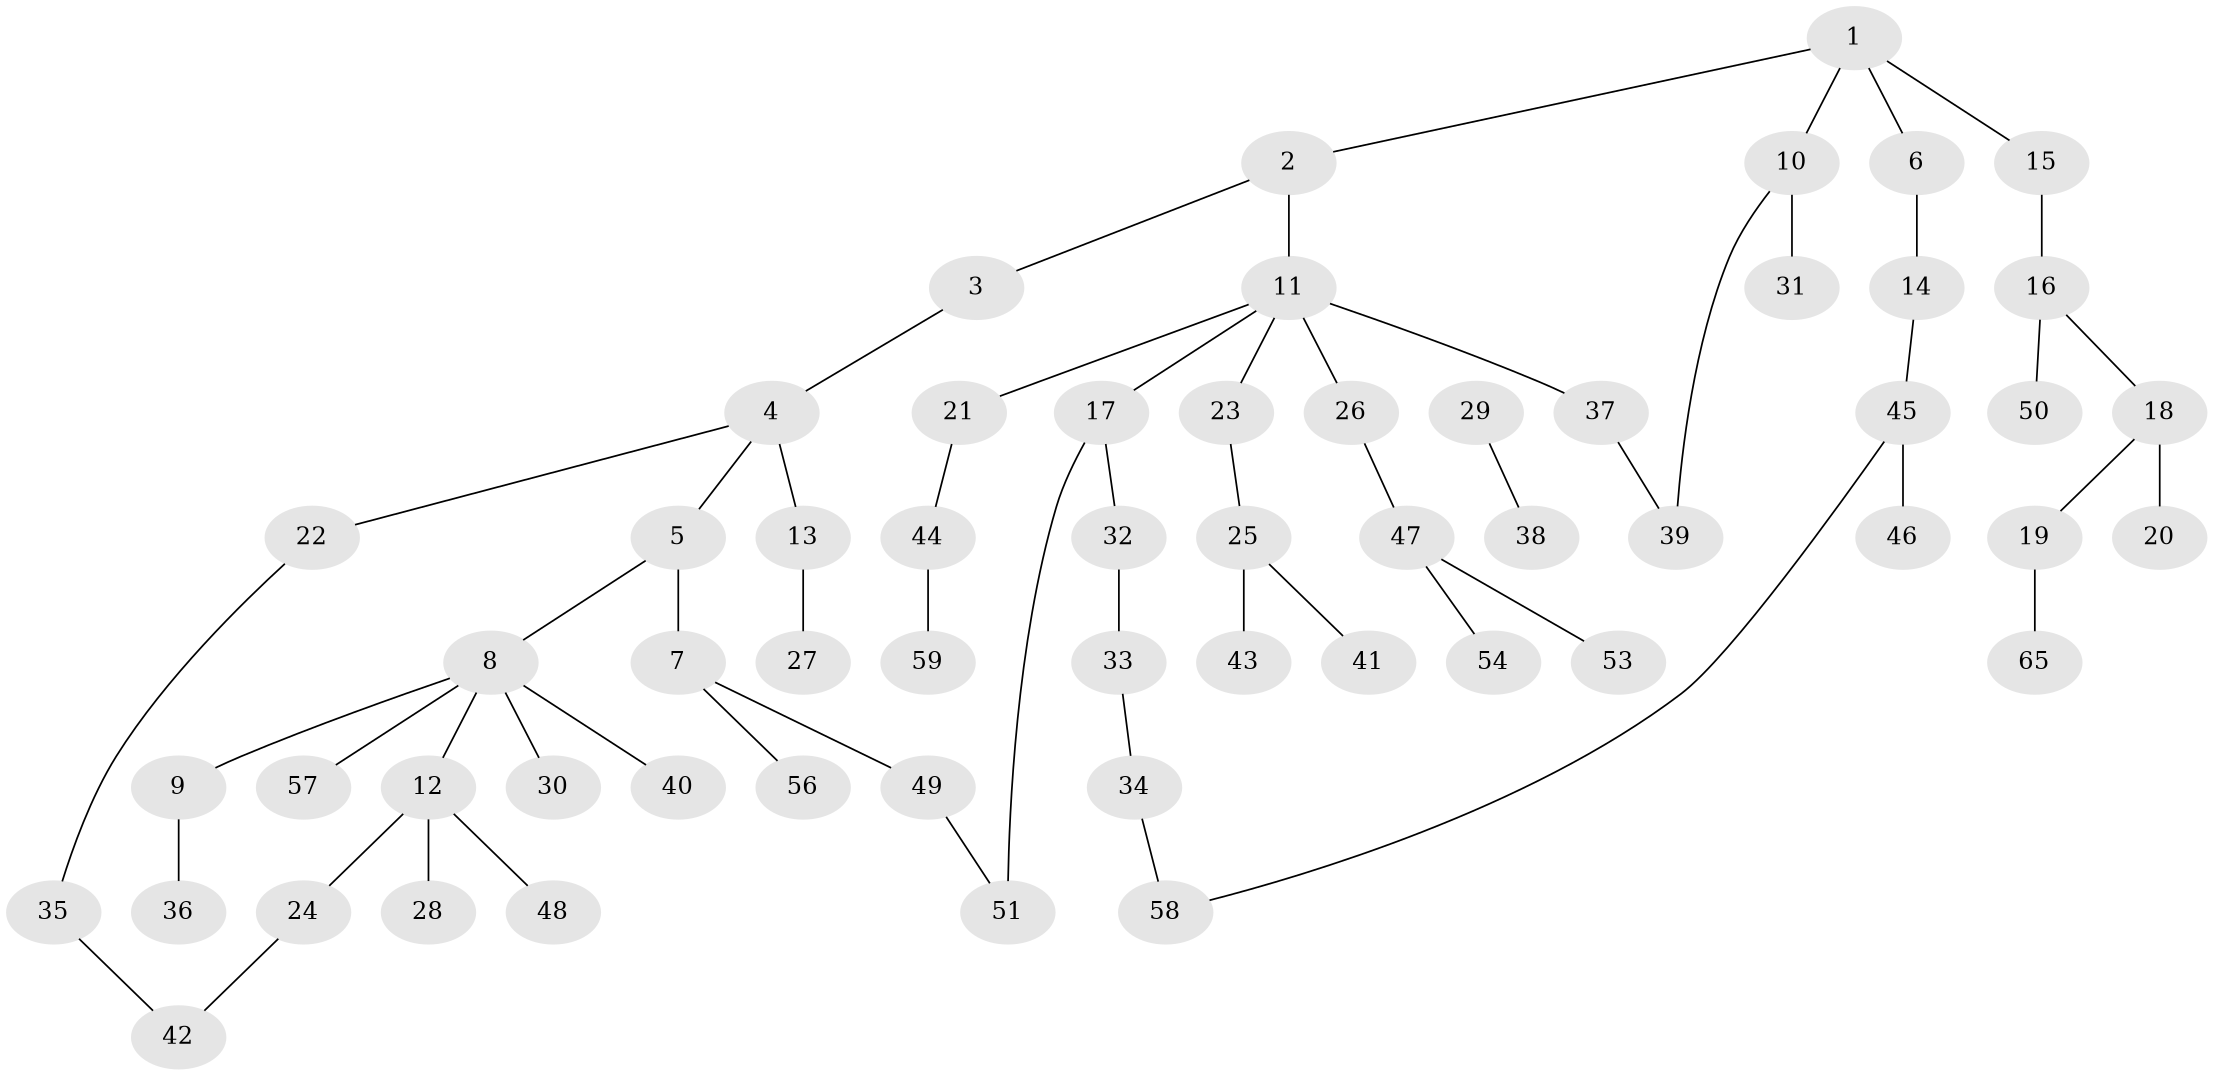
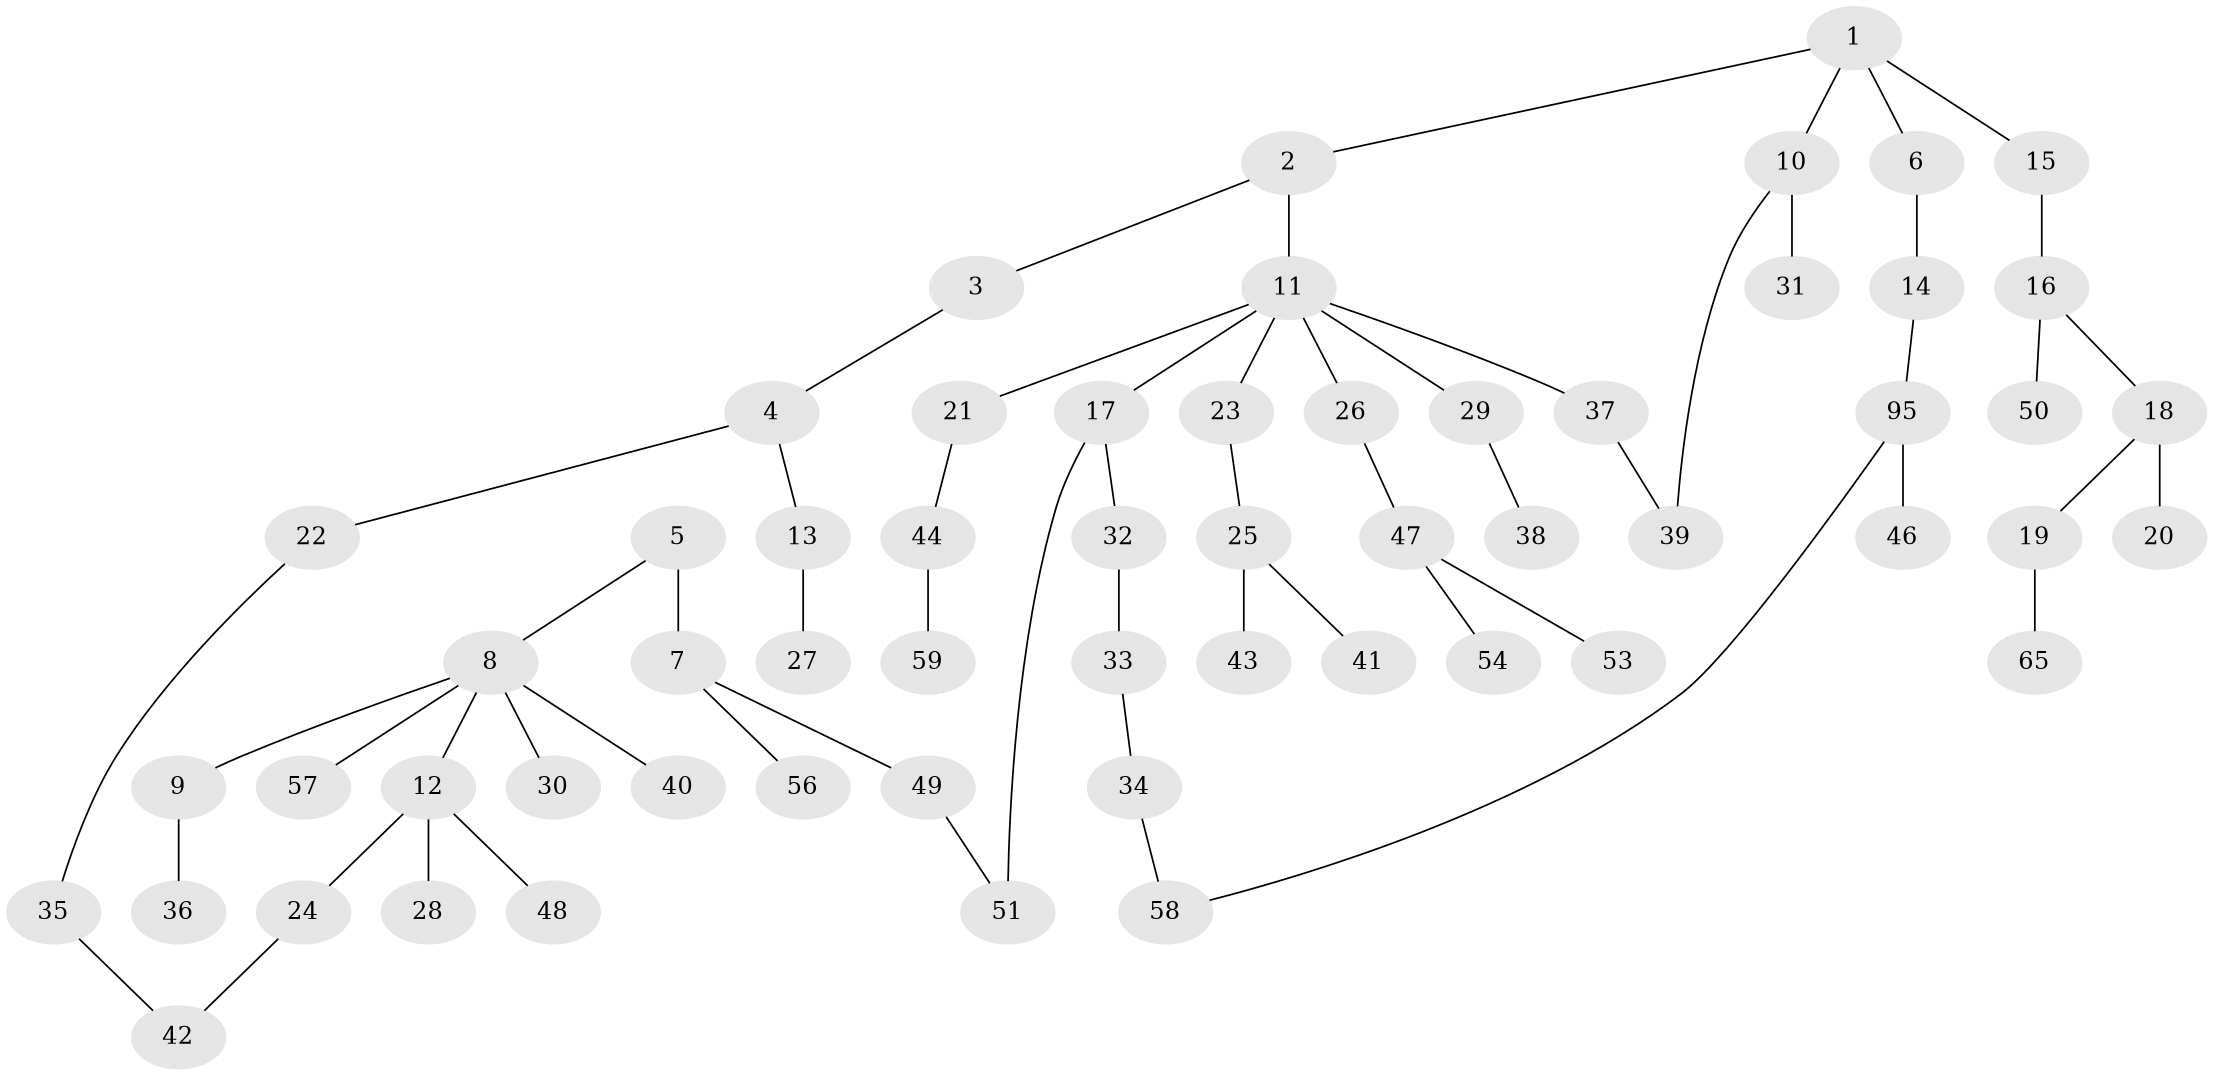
none -> (1383, 351)
(1903, 413) -> (1903, 413)
(725, 475) -> none
